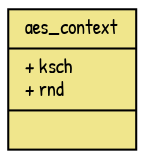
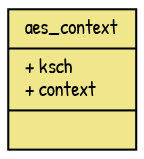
(44, 90) -> (61, 90)
